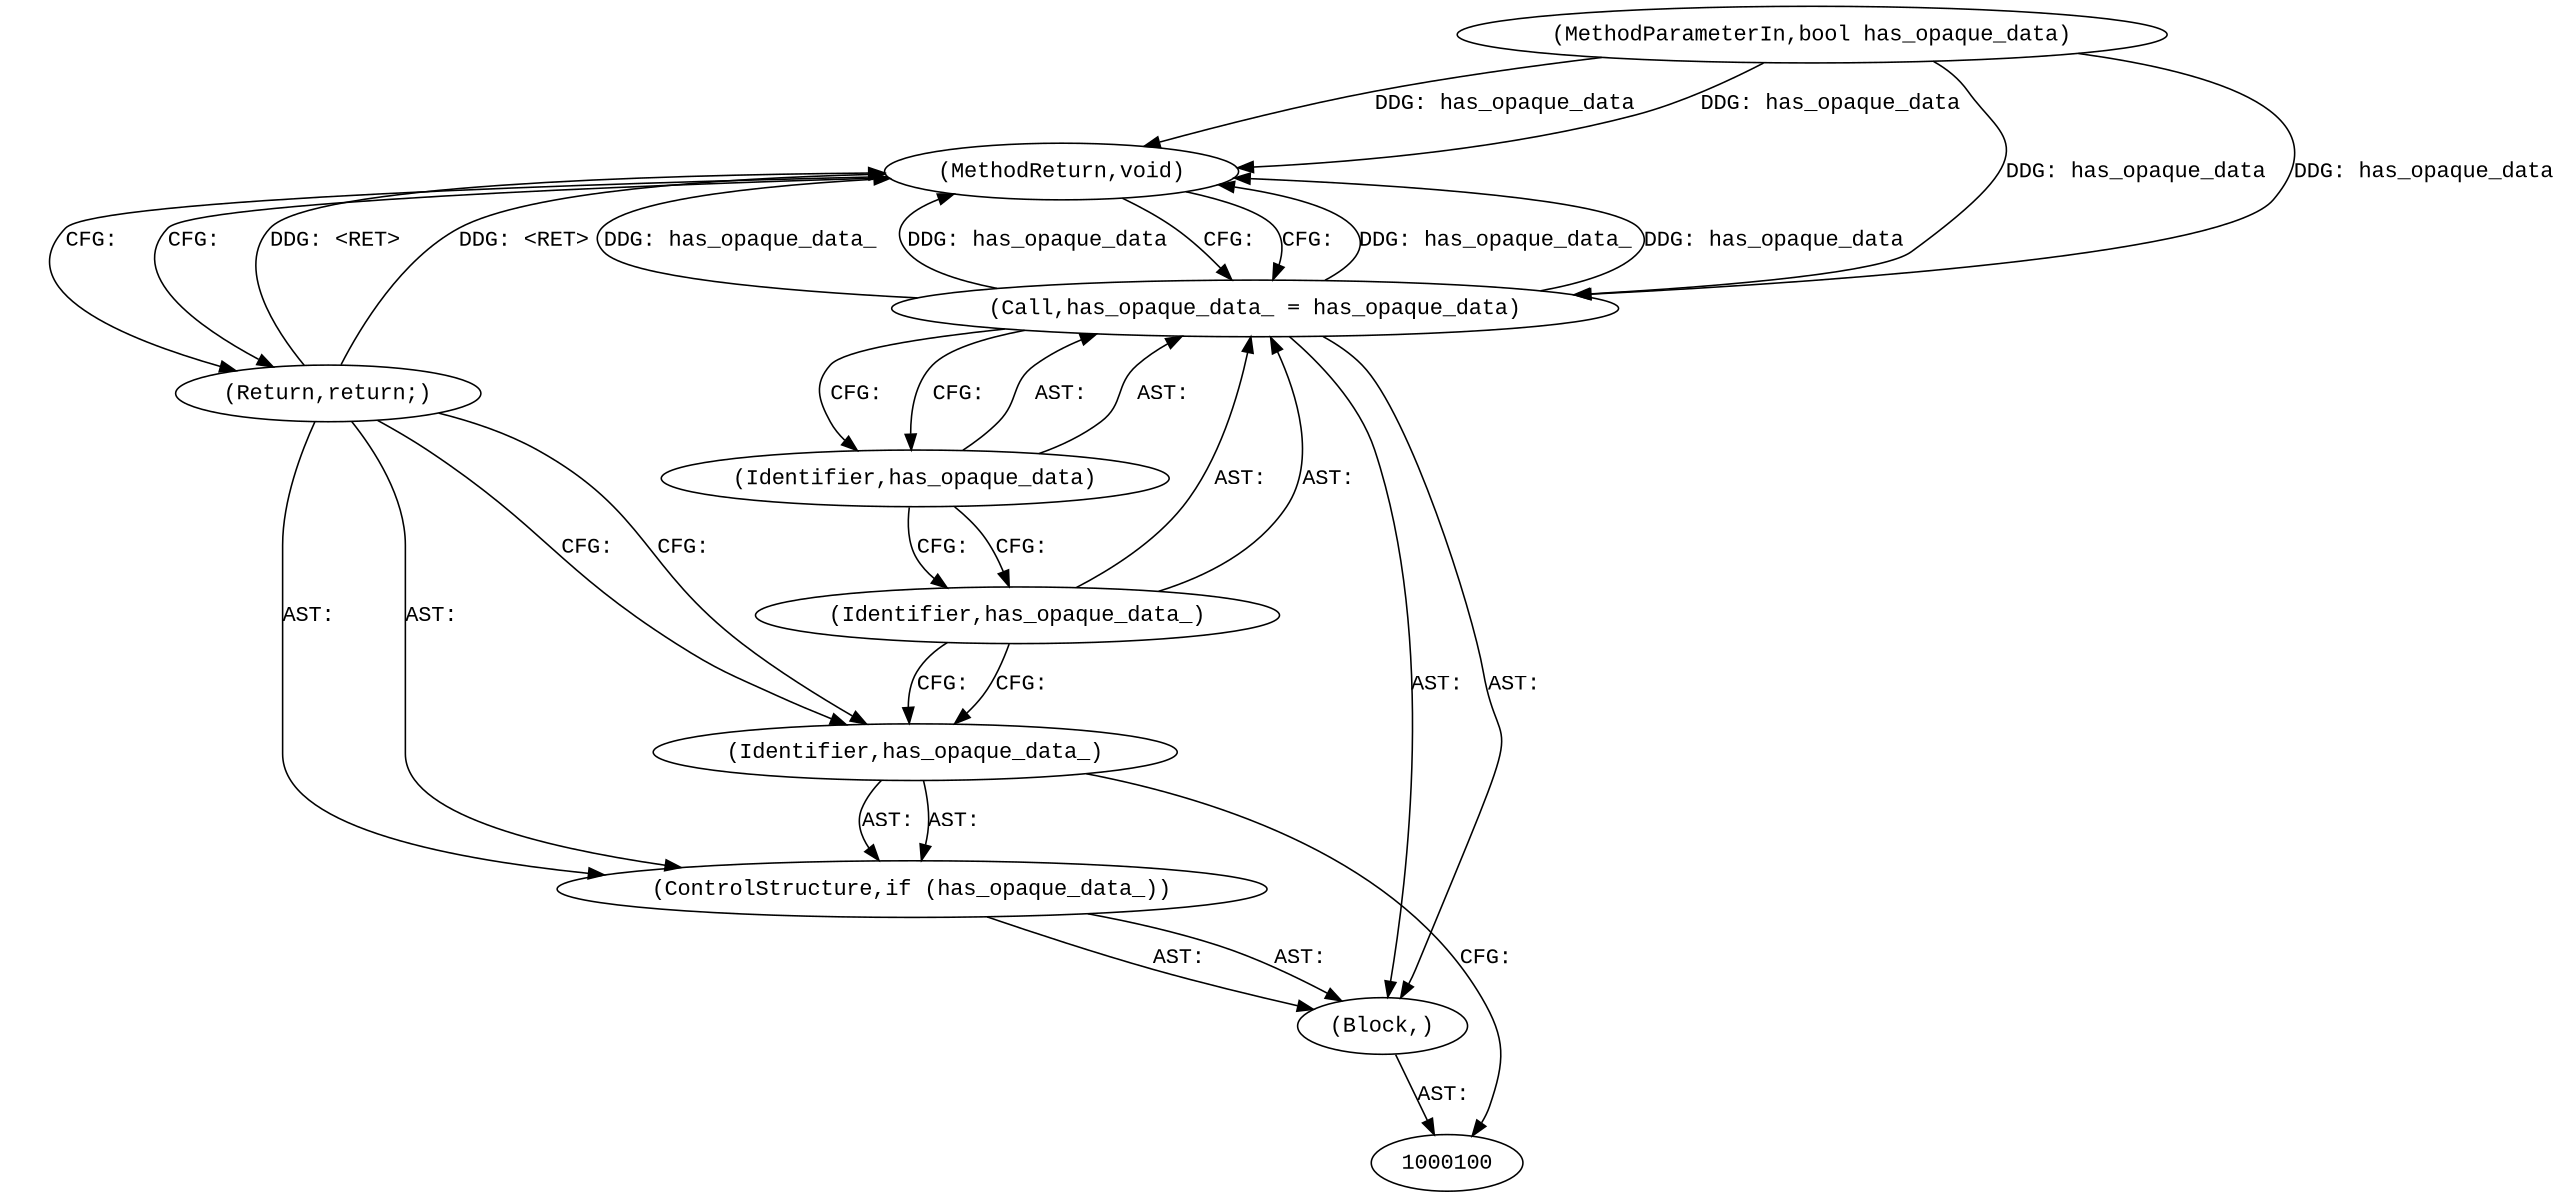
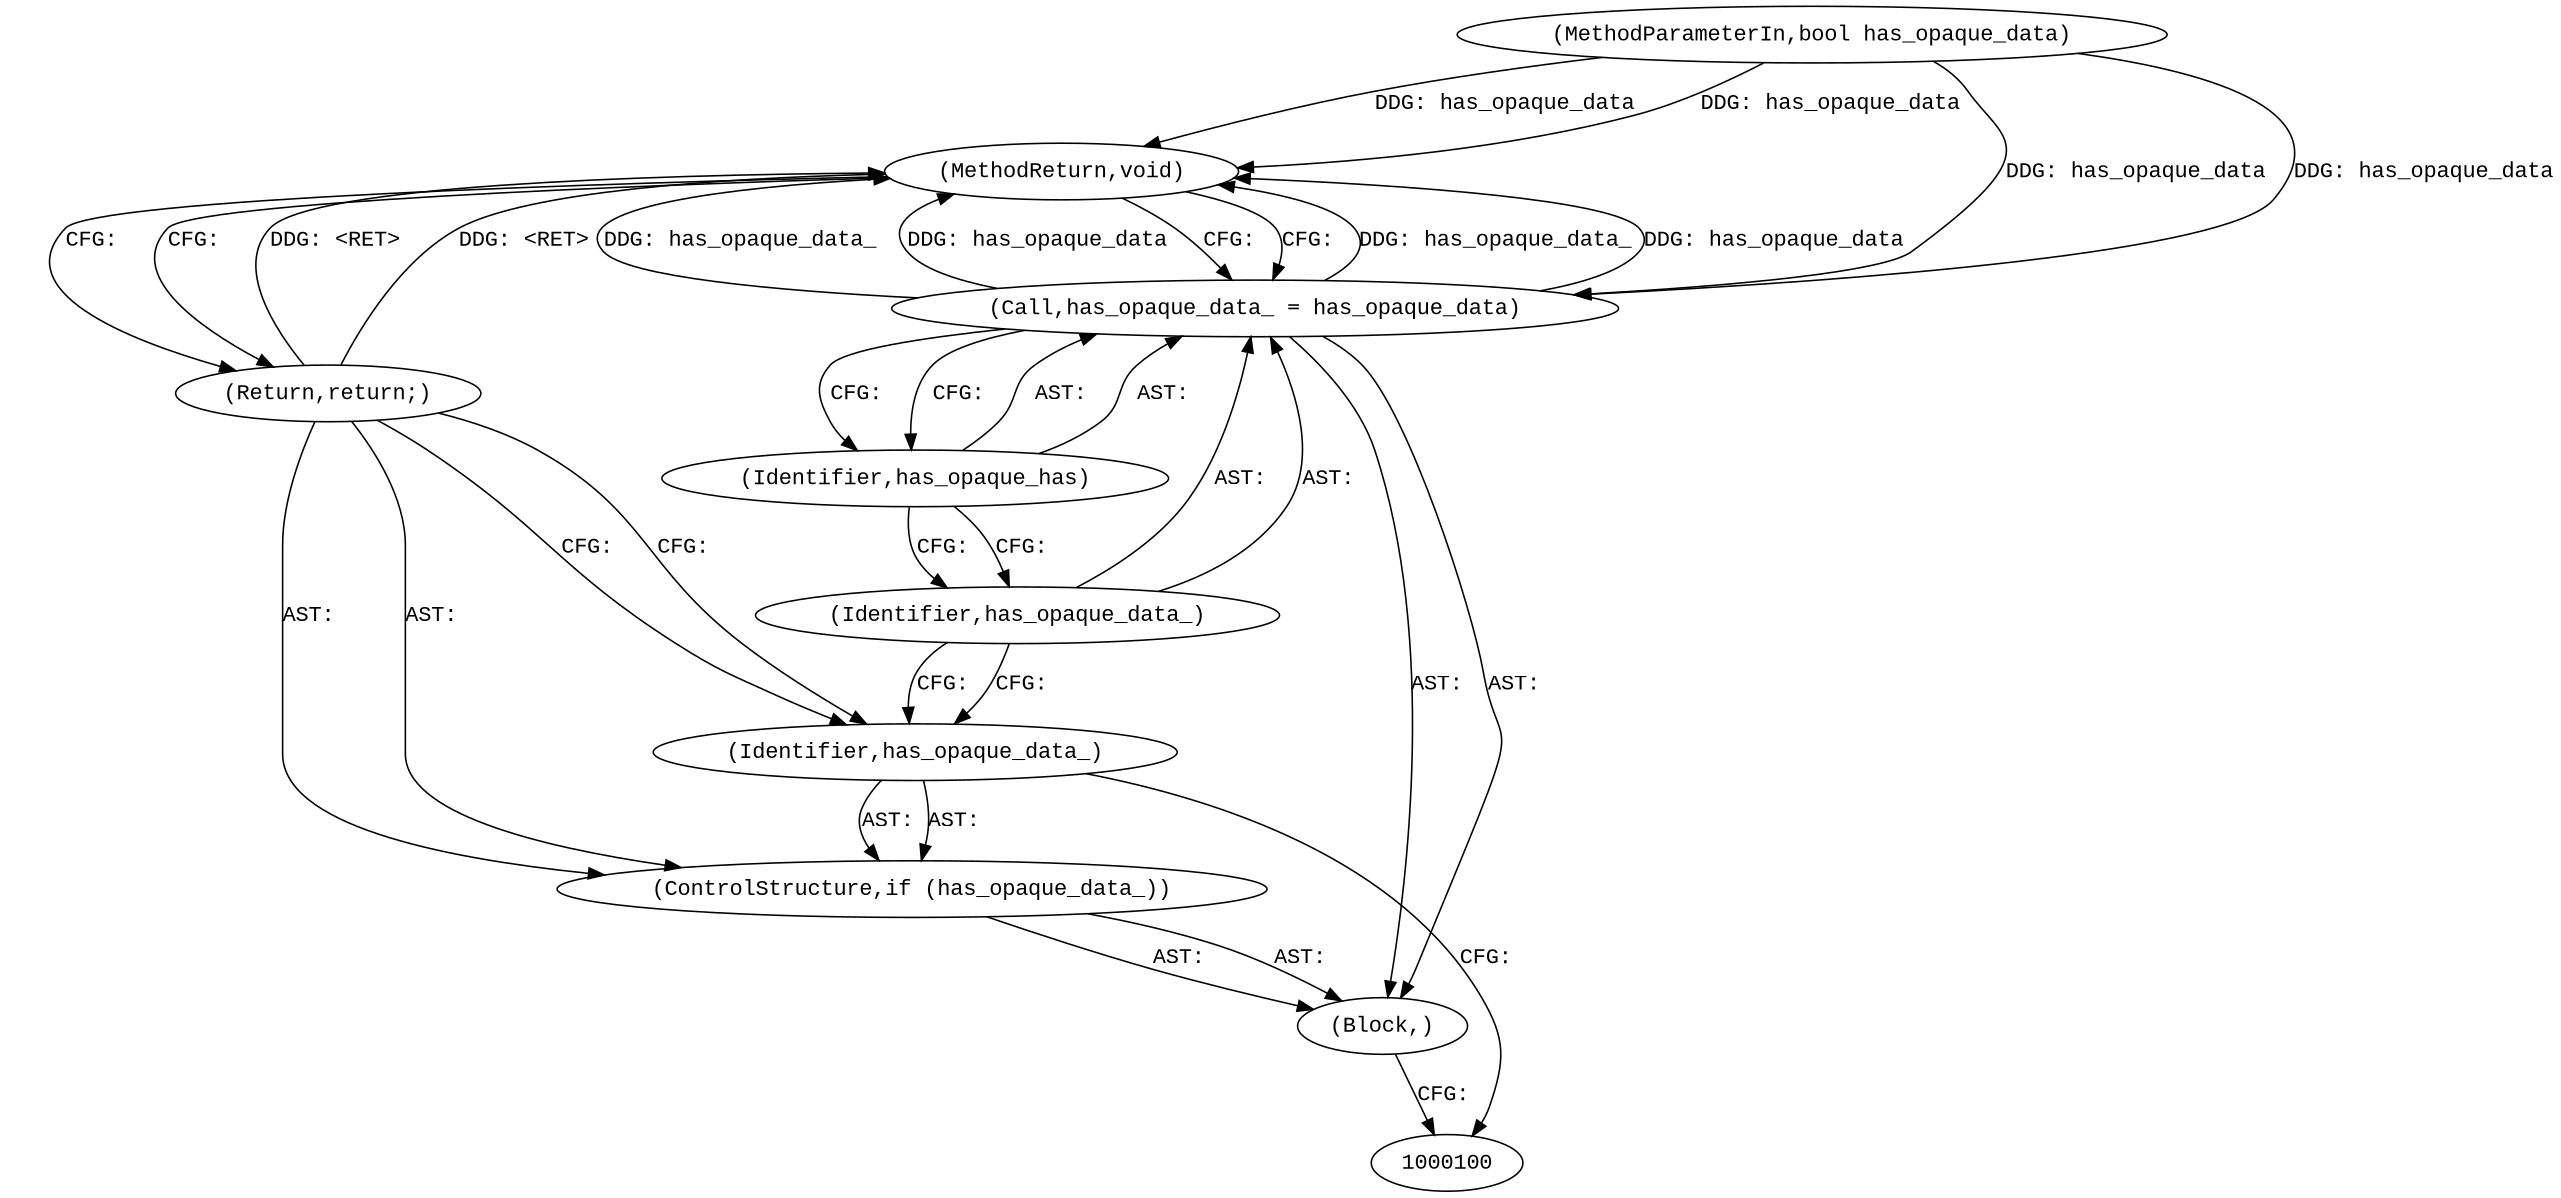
(915, 478) -> (915, 478)
(1450, 1094) -> (1450, 1094)
